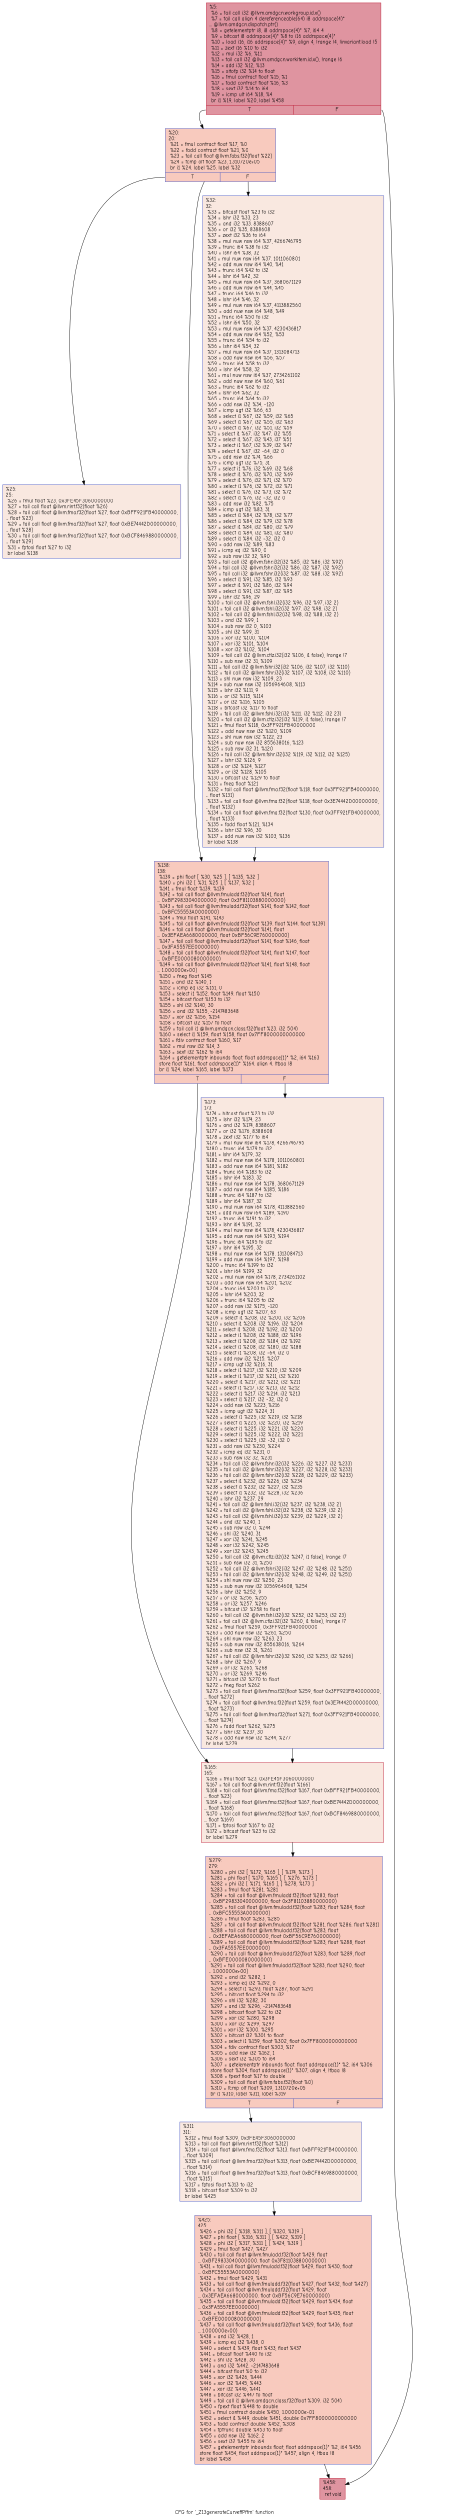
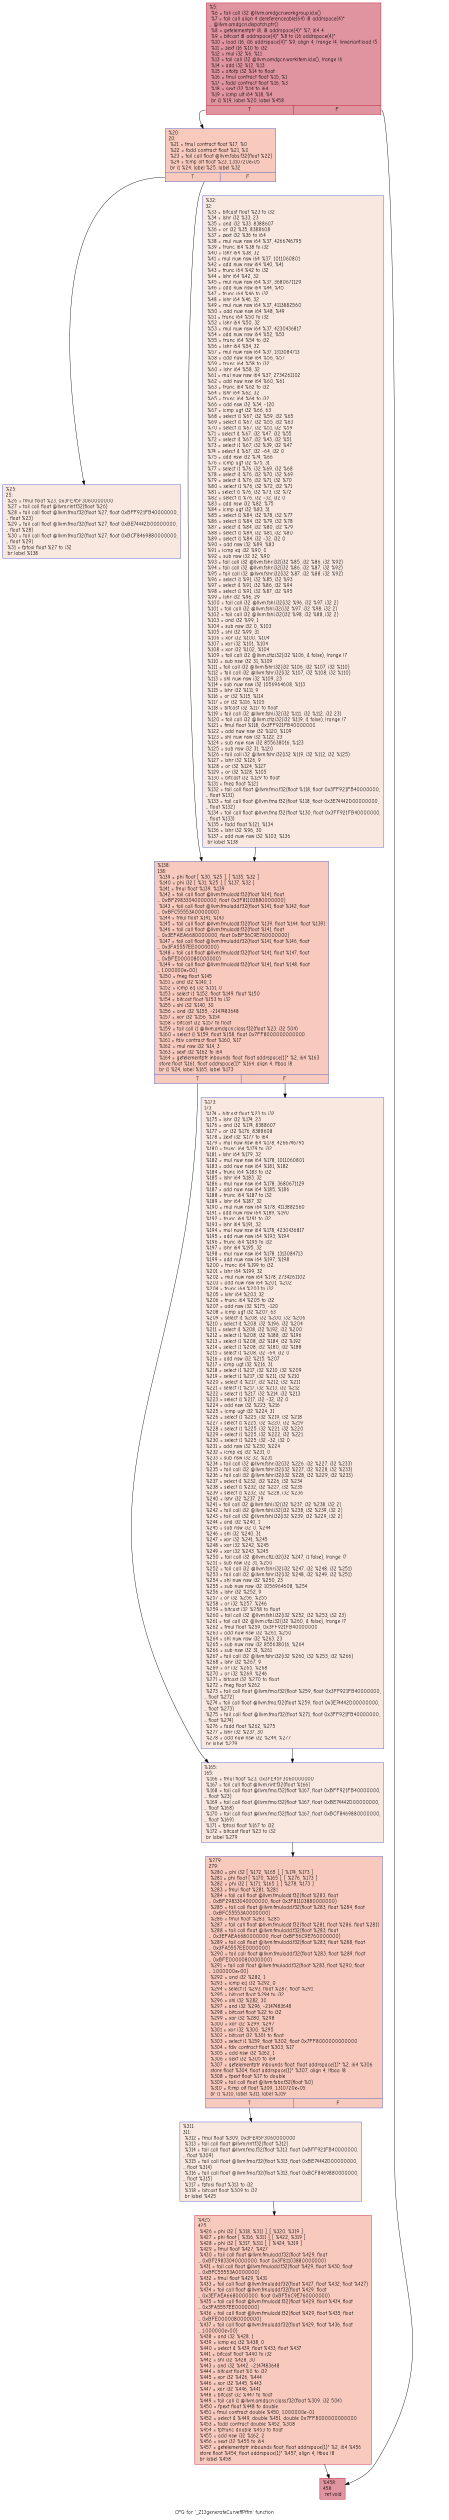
(248, 187) -> none
(249, 440) -> (249, 440)
(292, 1802) -> (292, 1802)
(283, 2340) -> (283, 2340)
